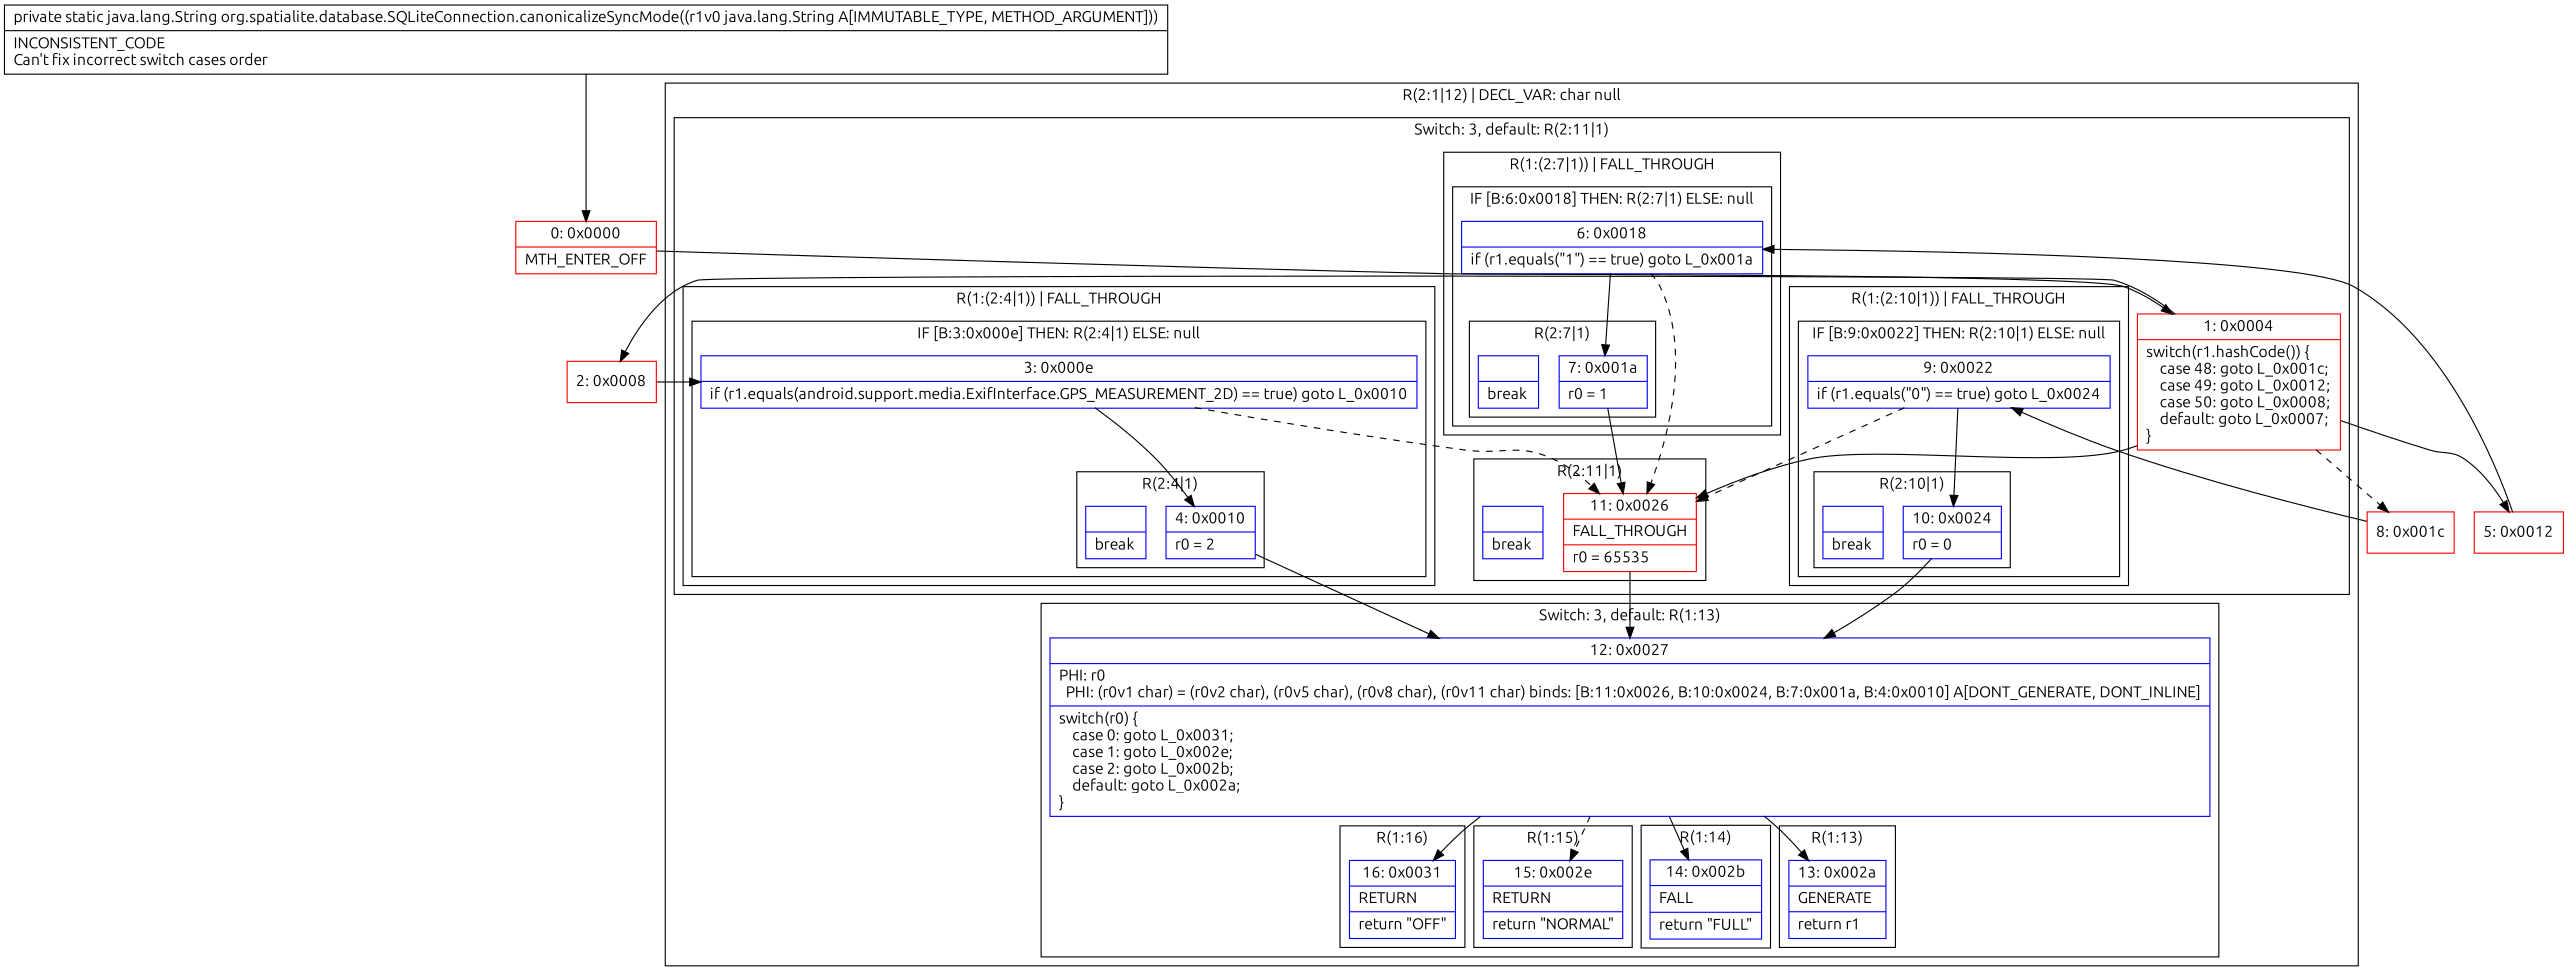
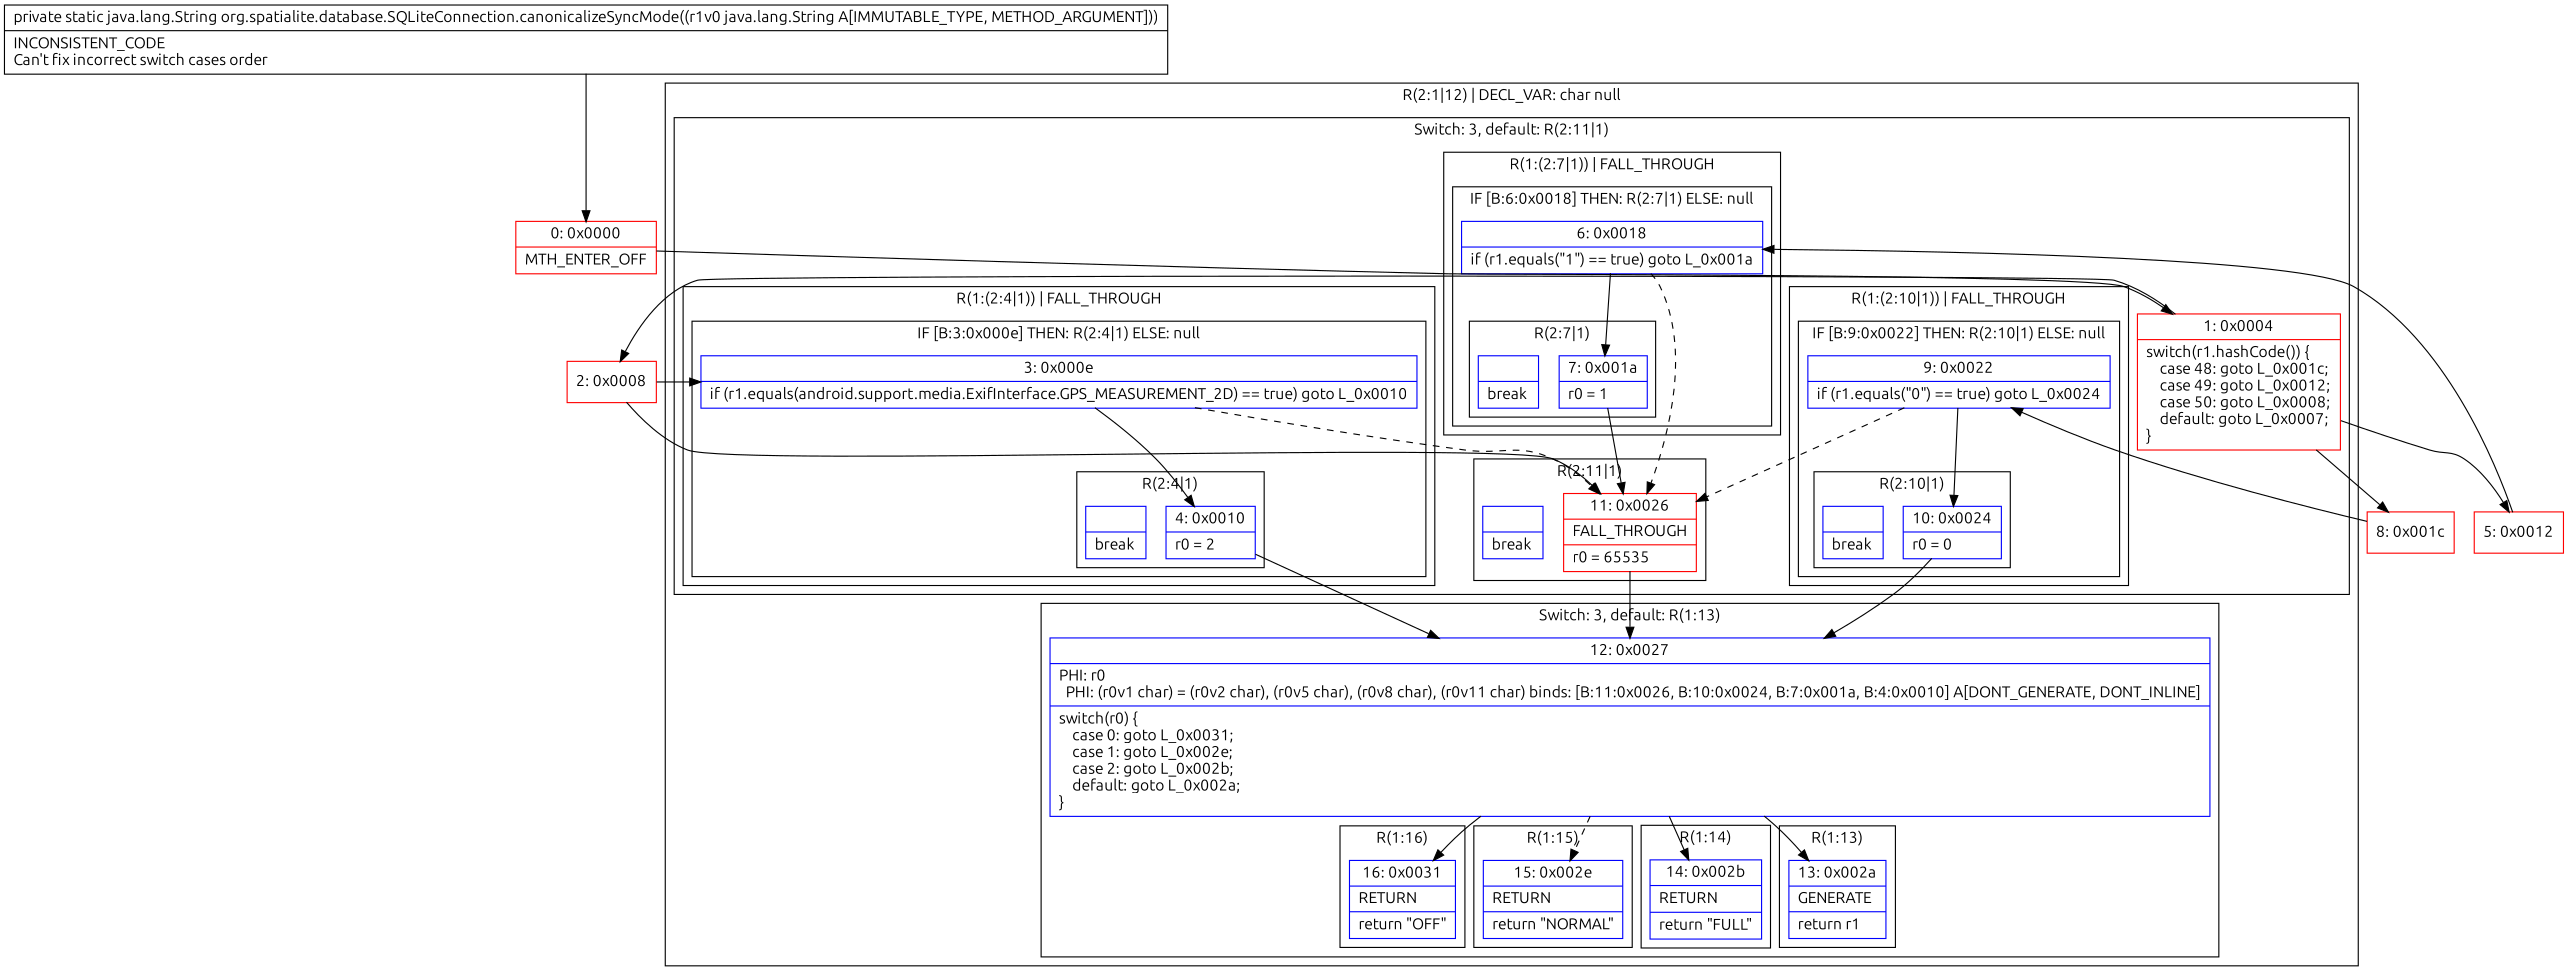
(1920, 455) -> (1105, 454)
(2342, 472) -> (2342, 472)
(1676, 898) -> (1689, 898)
